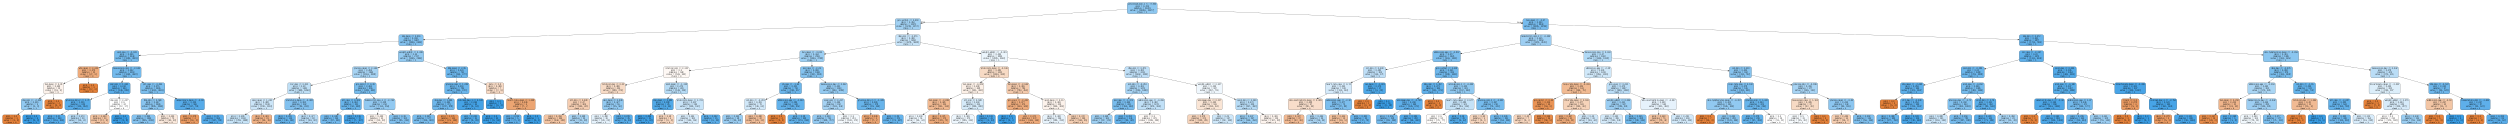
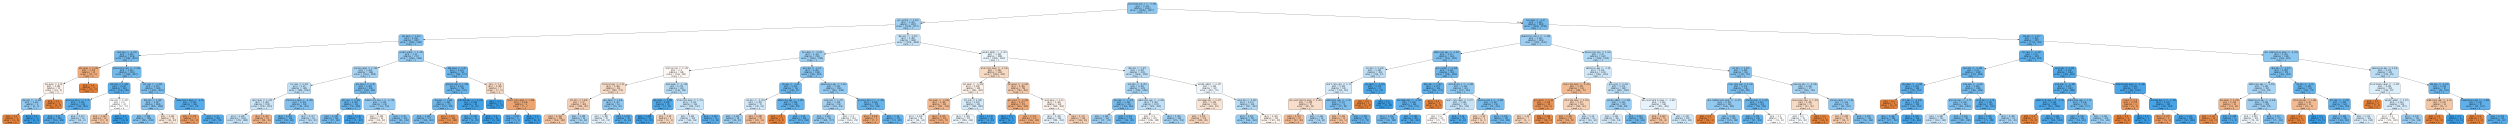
none -> (1174, 119)
(1223, 119) -> none
